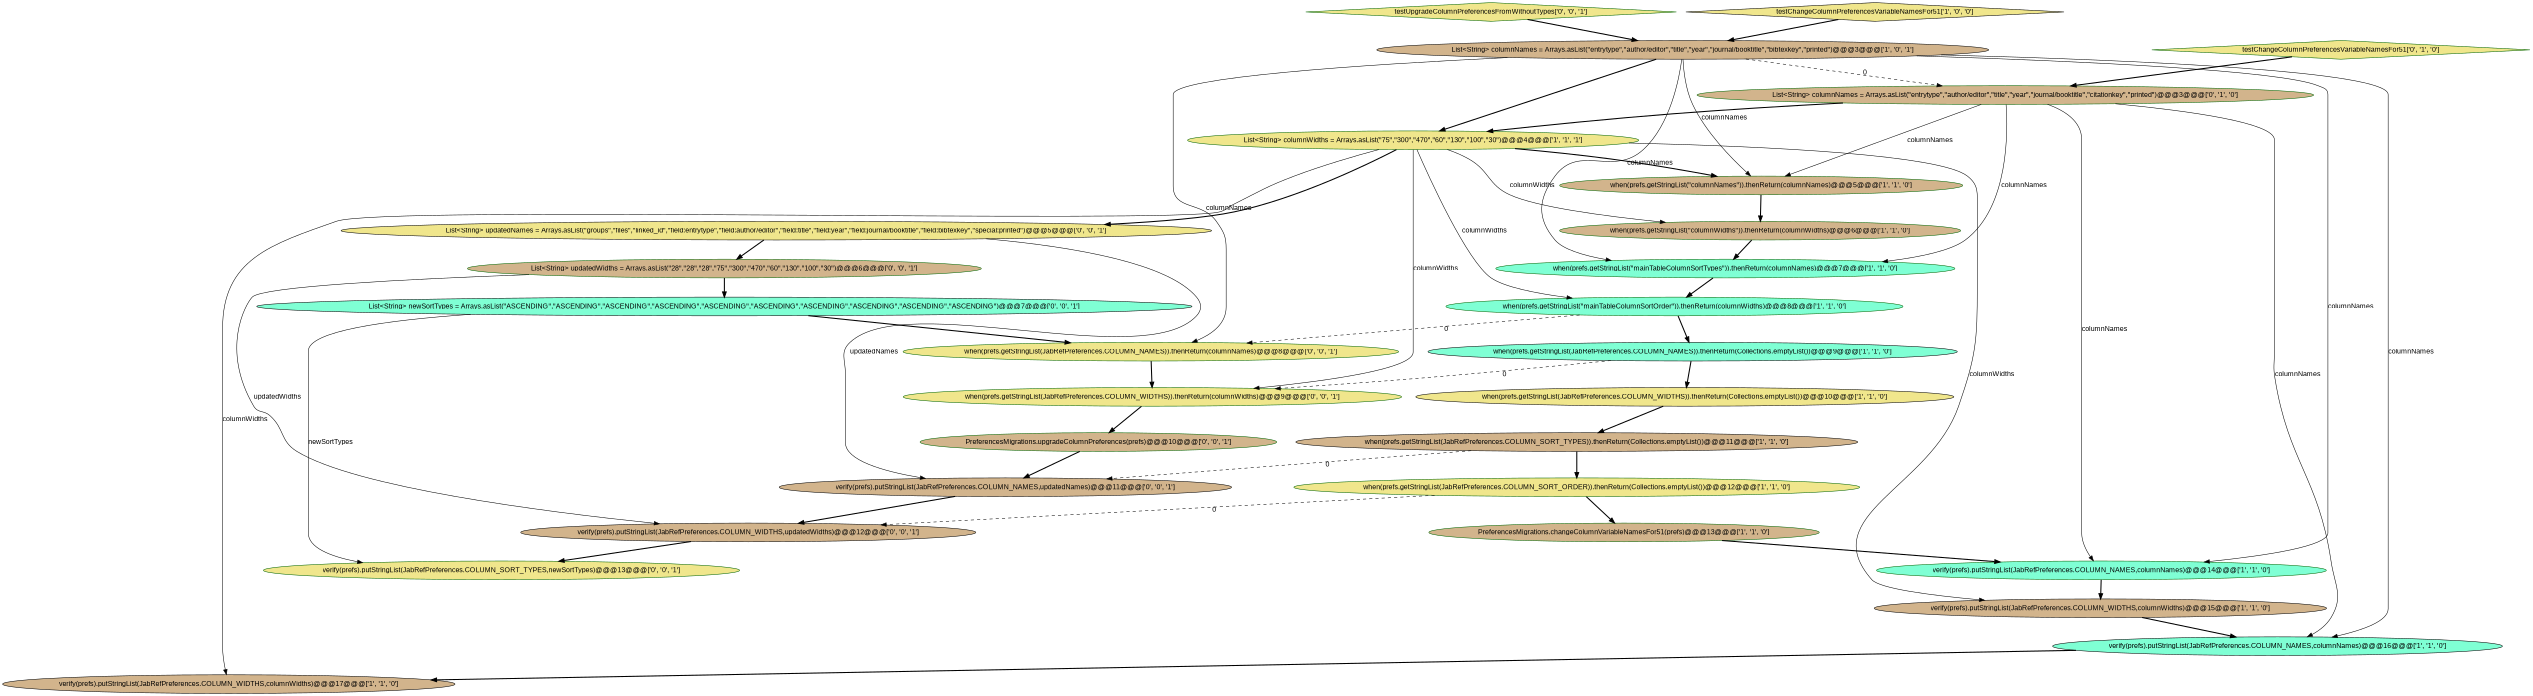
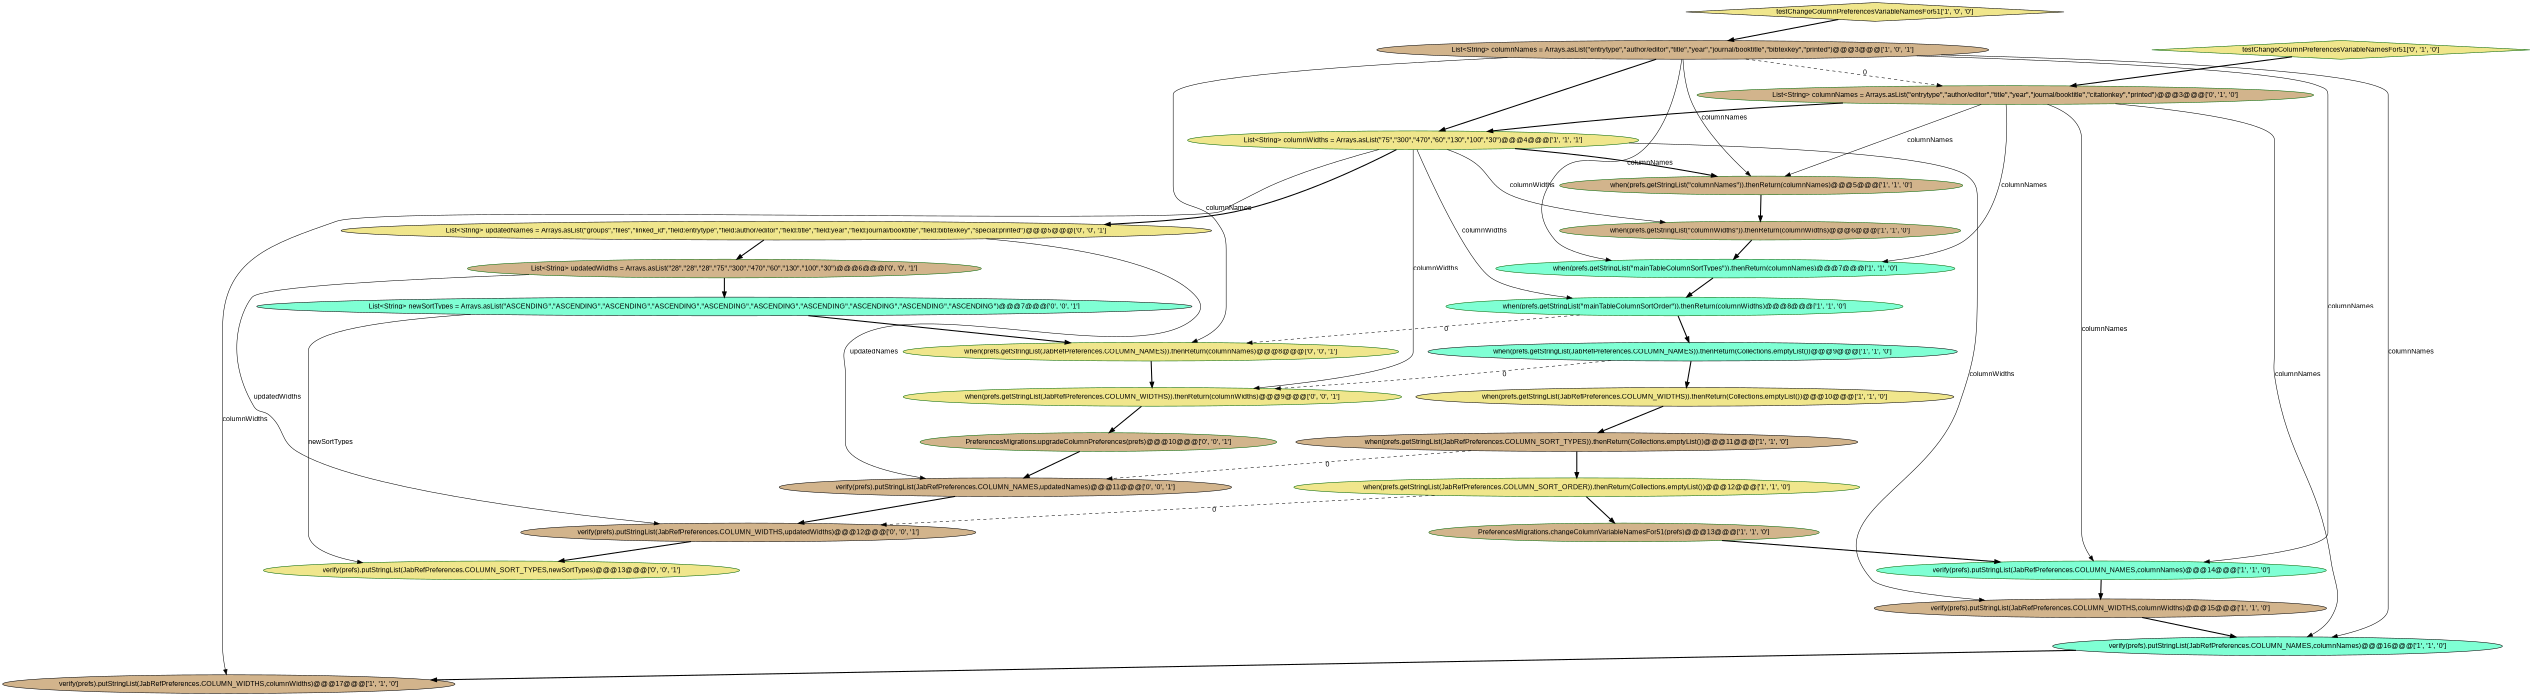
(1491, 12) -> none
